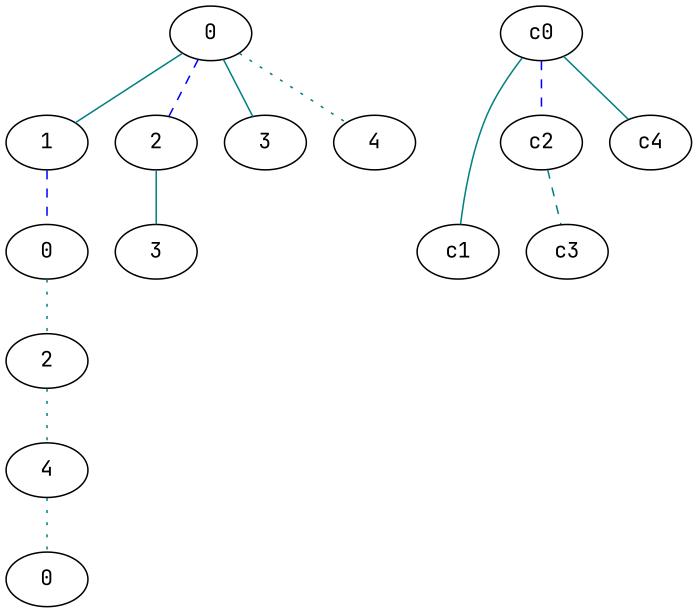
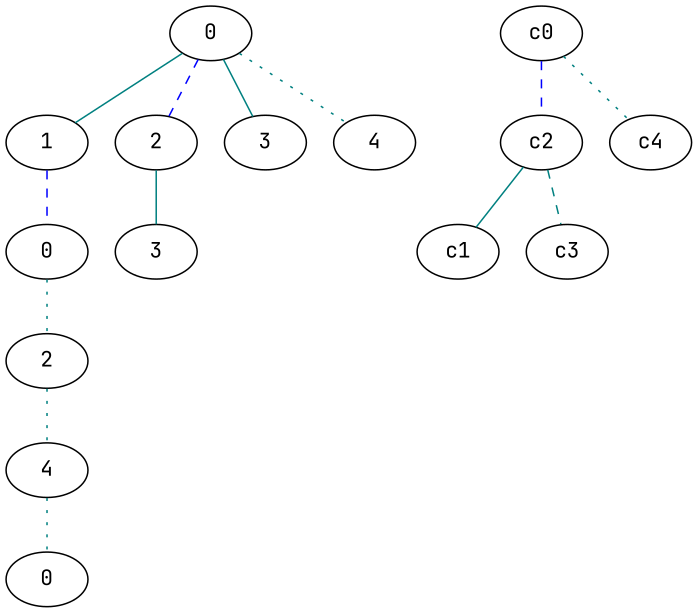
(596, 88) -> (596, 88)
(479, 137) -> (500, 197)
